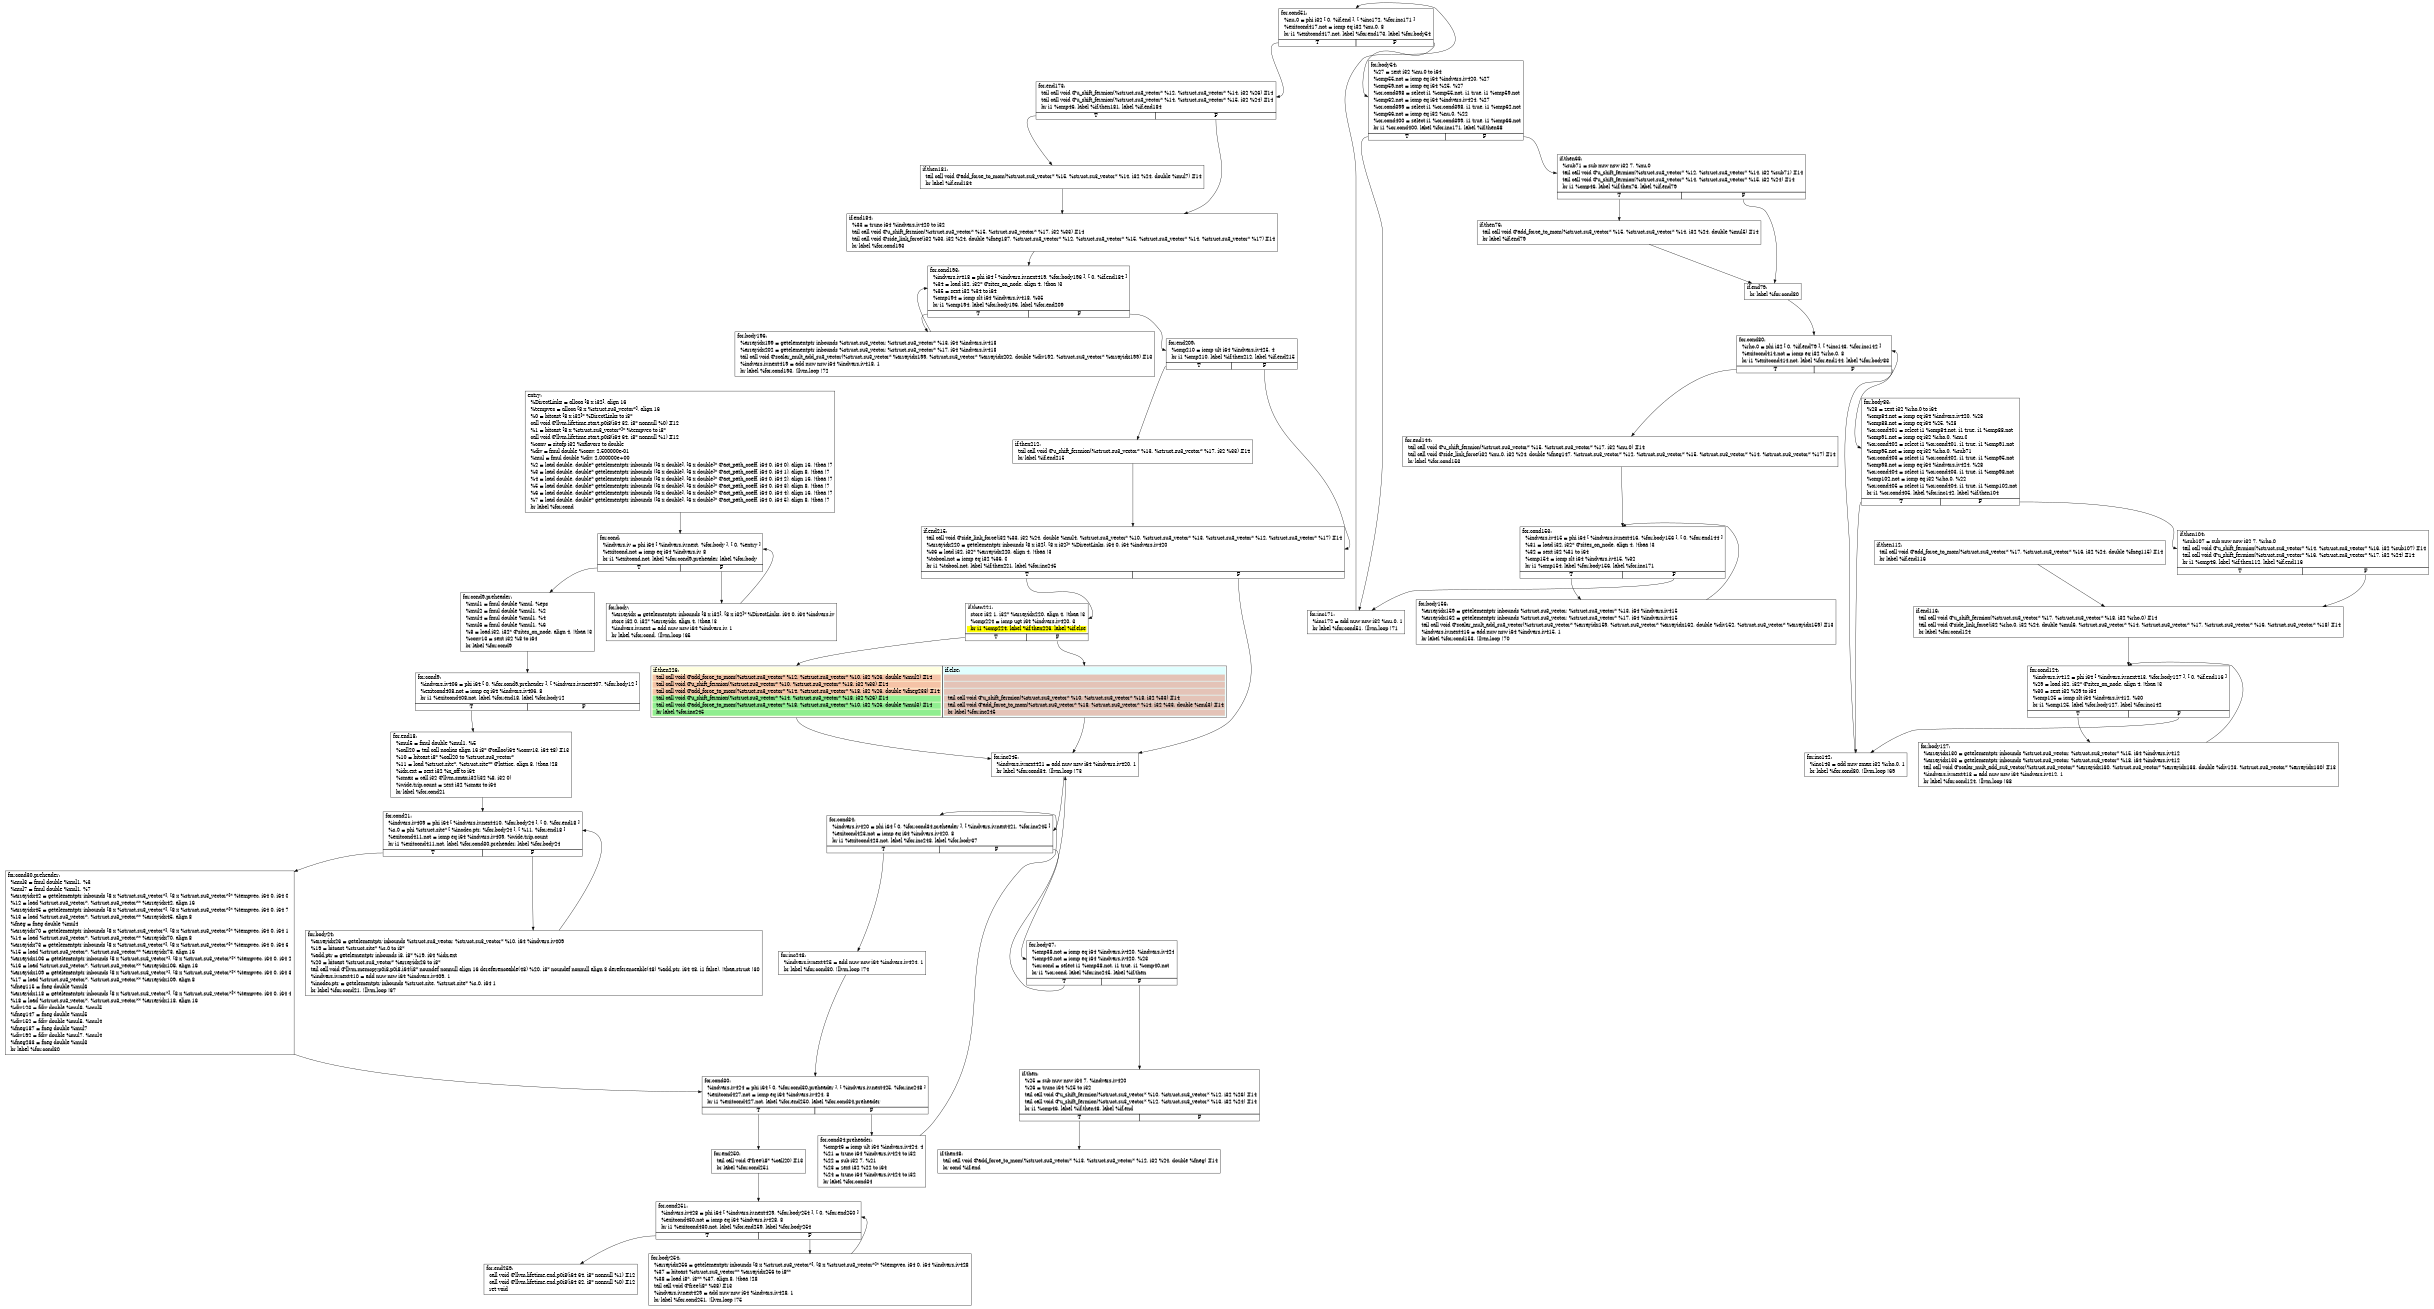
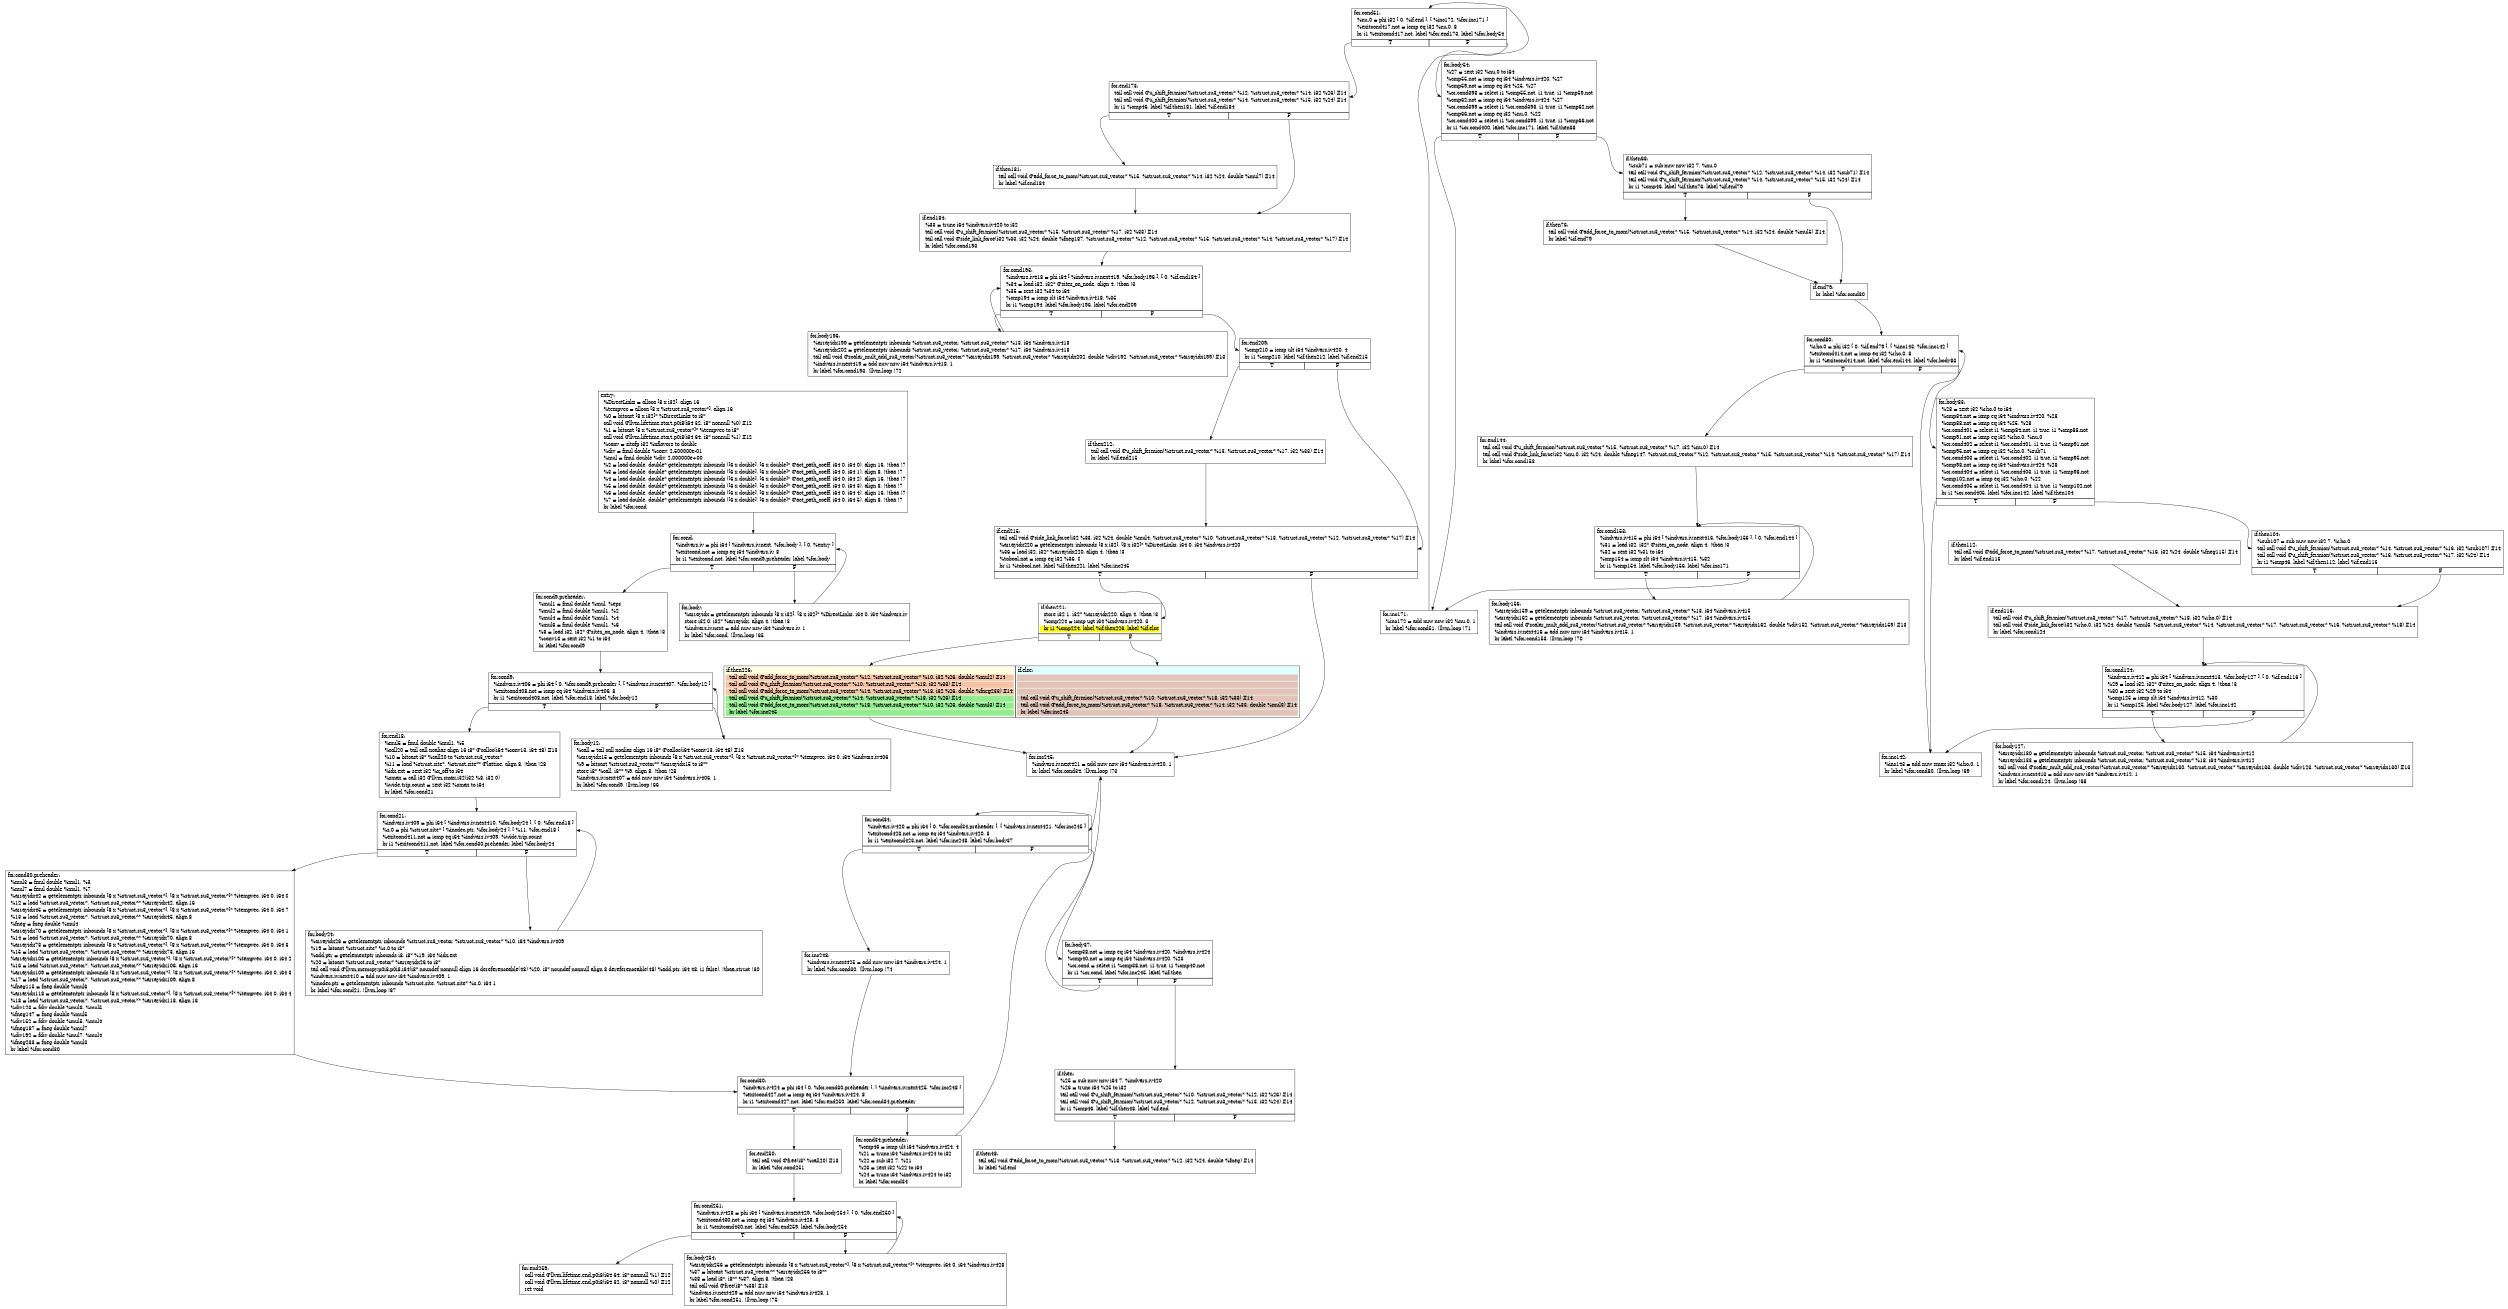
(1222, 350) -> (1295, 350)
(500, 639) -> (573, 639)
none -> (731, 765)
(960, 1168) -> (996, 1168)
